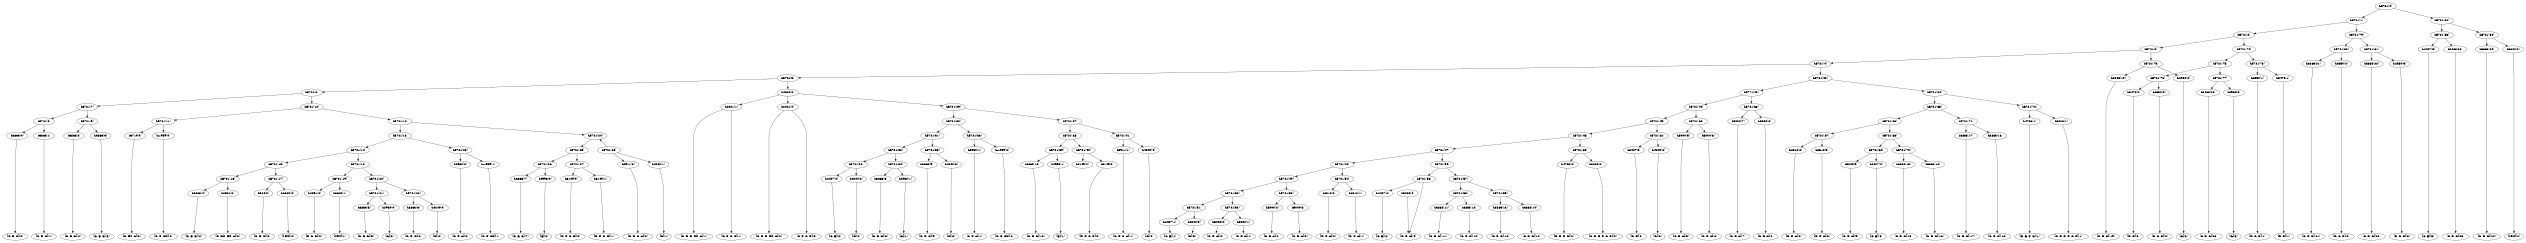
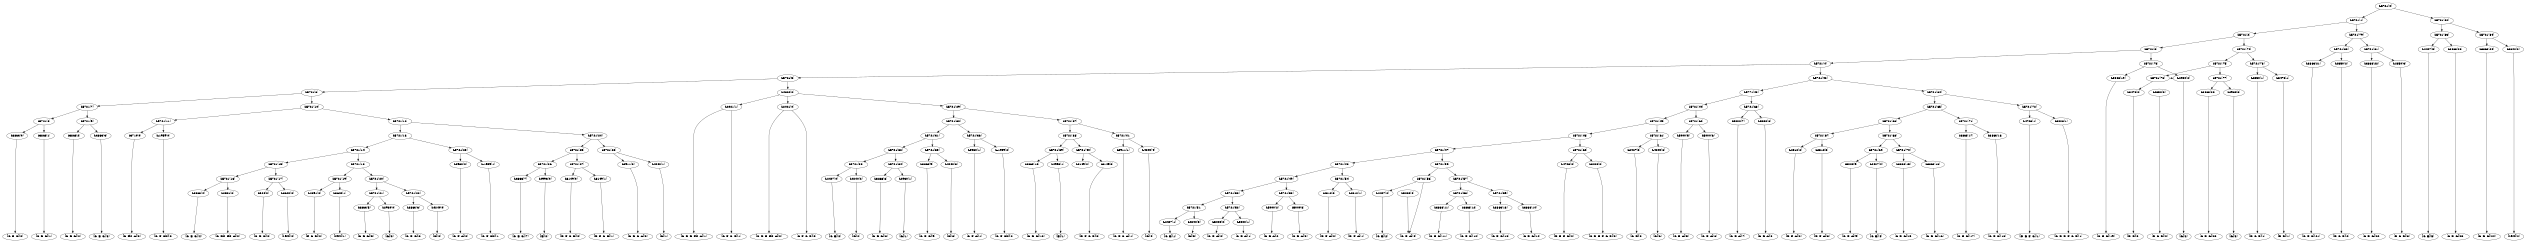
(2158, 84) -> (2170, 78)
(604, 144) -> (600, 142)
